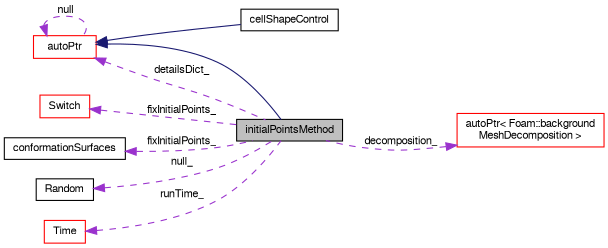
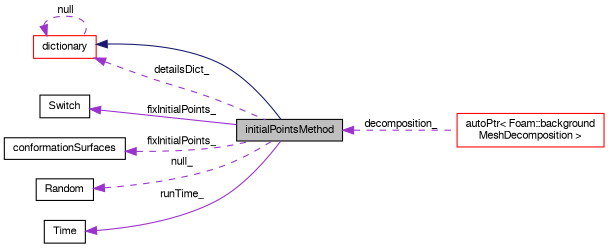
(290, 20) -> none
(65, 47) -> (65, 47)
(65, 106) -> (65, 106)
(169, 117) -> (169, 117)
(386, 150) -> (405, 130)
(200, 208) -> (200, 208)
(65, 232) -> (65, 232)
